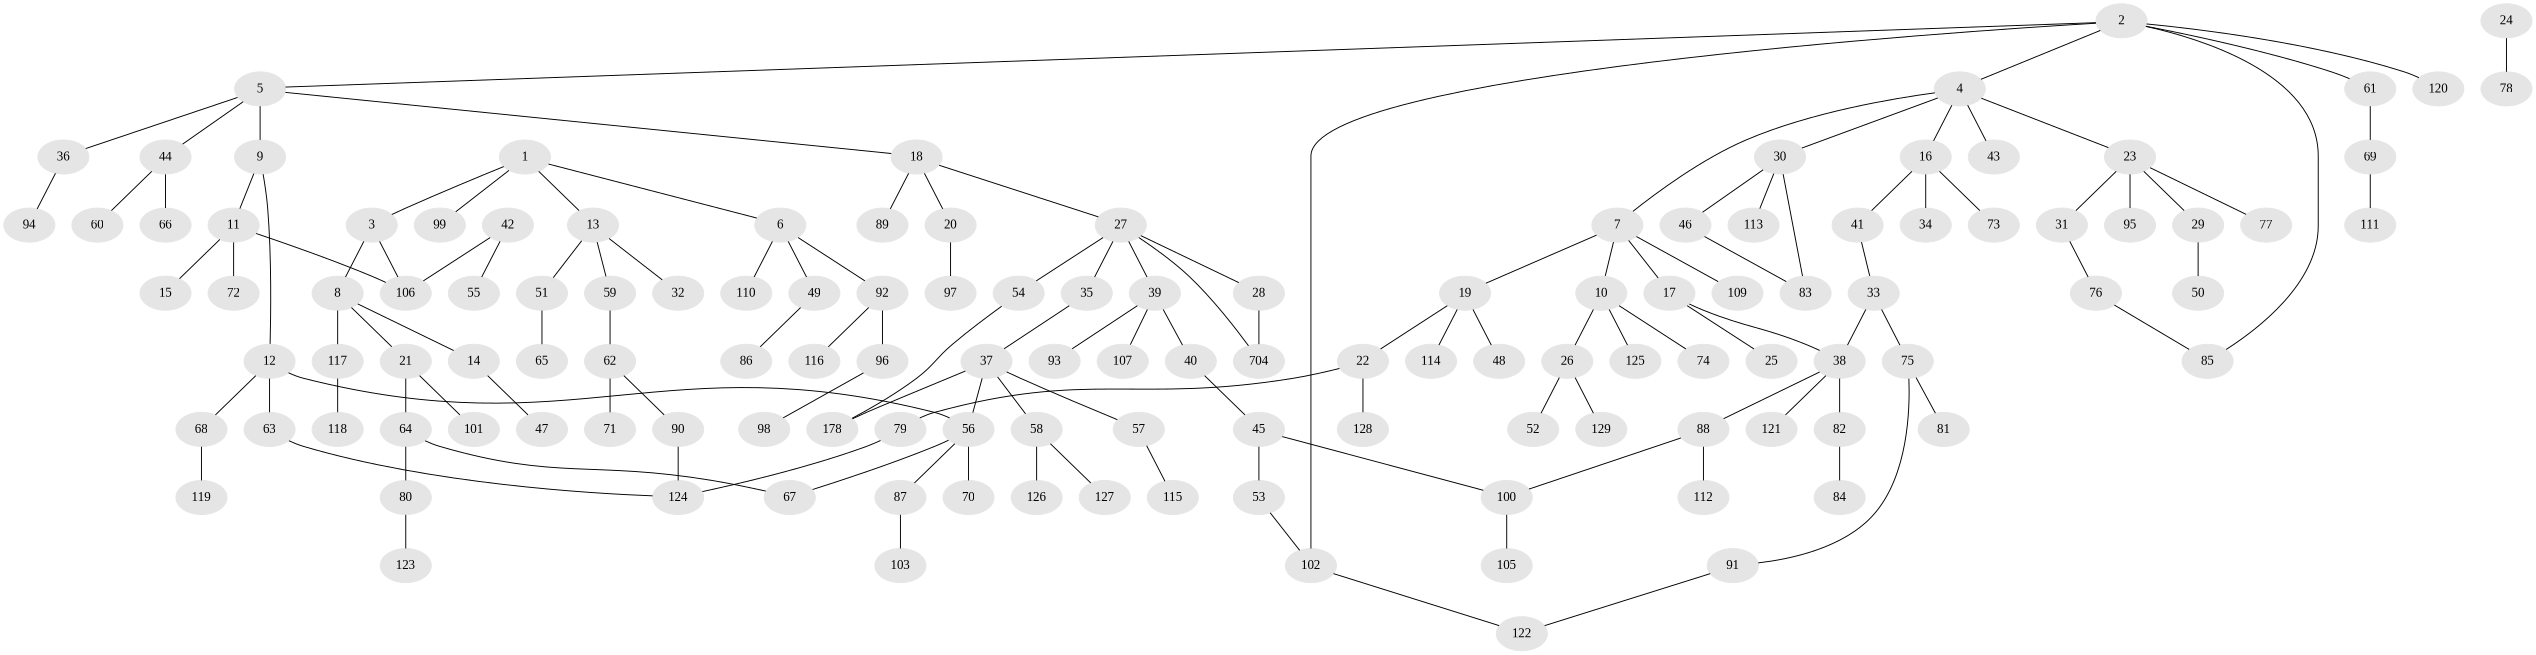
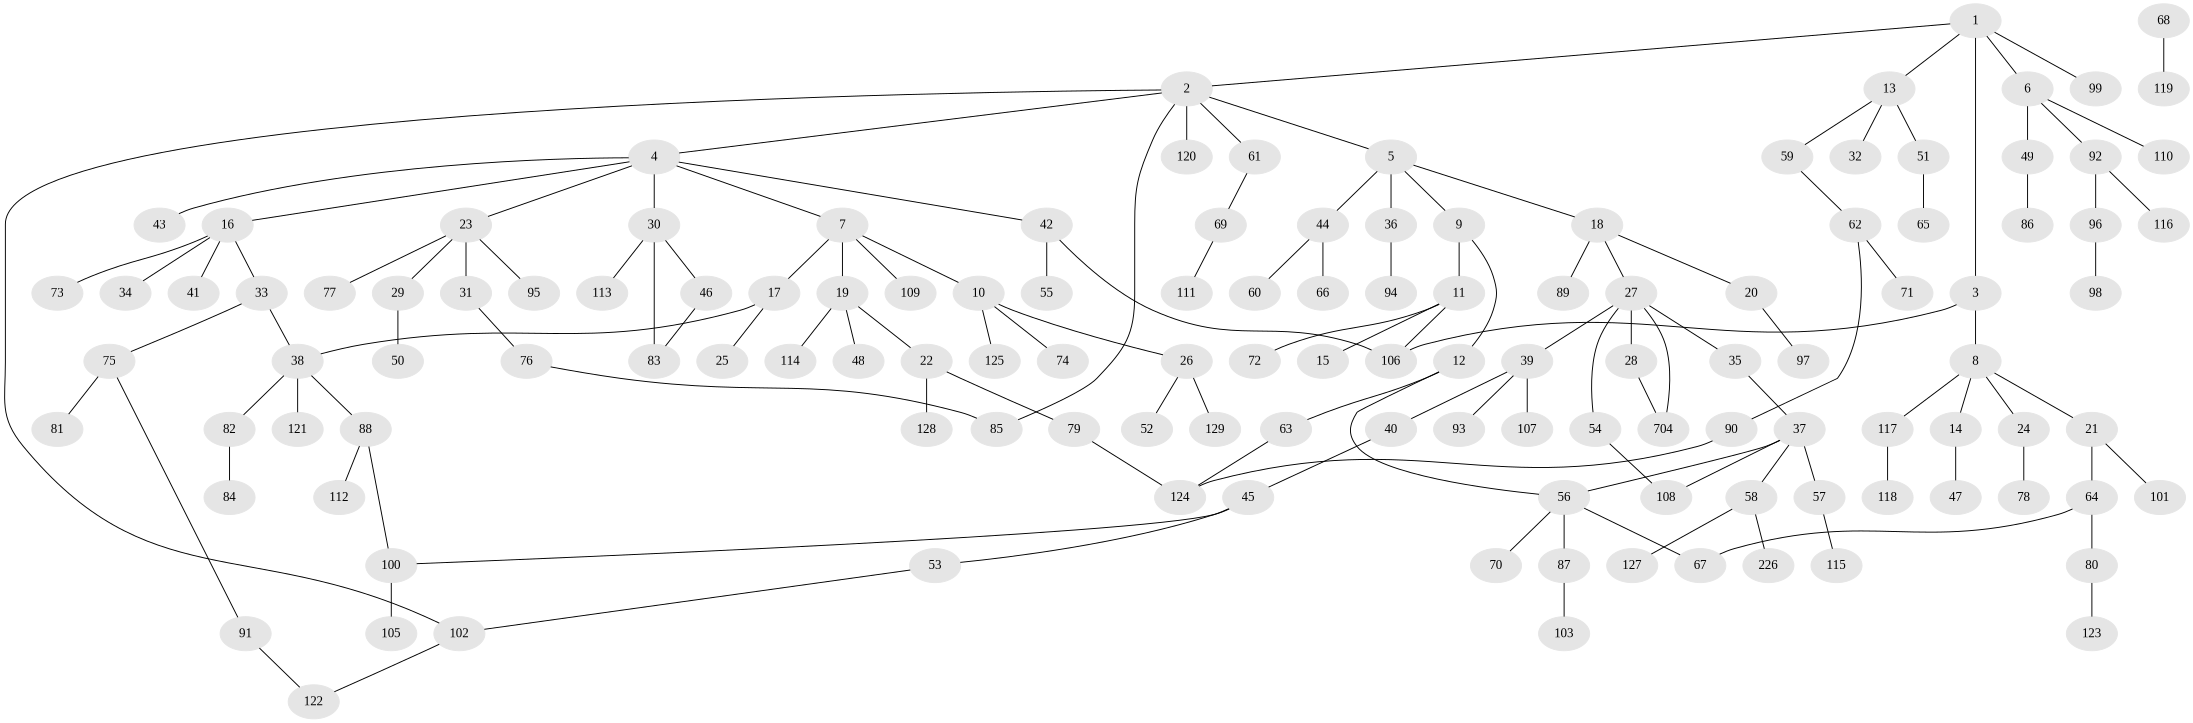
none -> (1581, 55)
none -> (850, 191)
(1866, 259) -> (245, 259)
(236, 395) -> none
none -> (2000, 395)
(832, 429) -> (1666, 498)
(1037, 498) -> (1768, 566)
